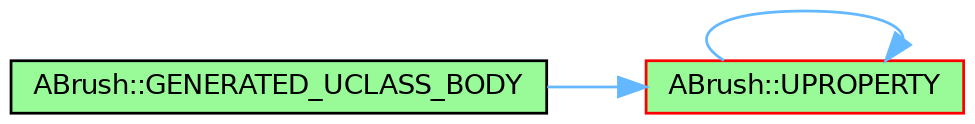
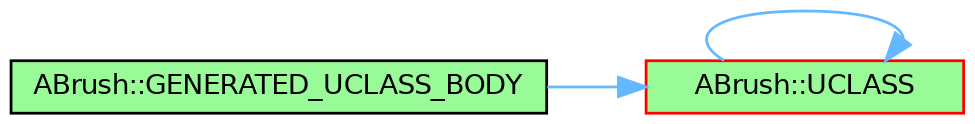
(805, 87) -> (805, 87)
